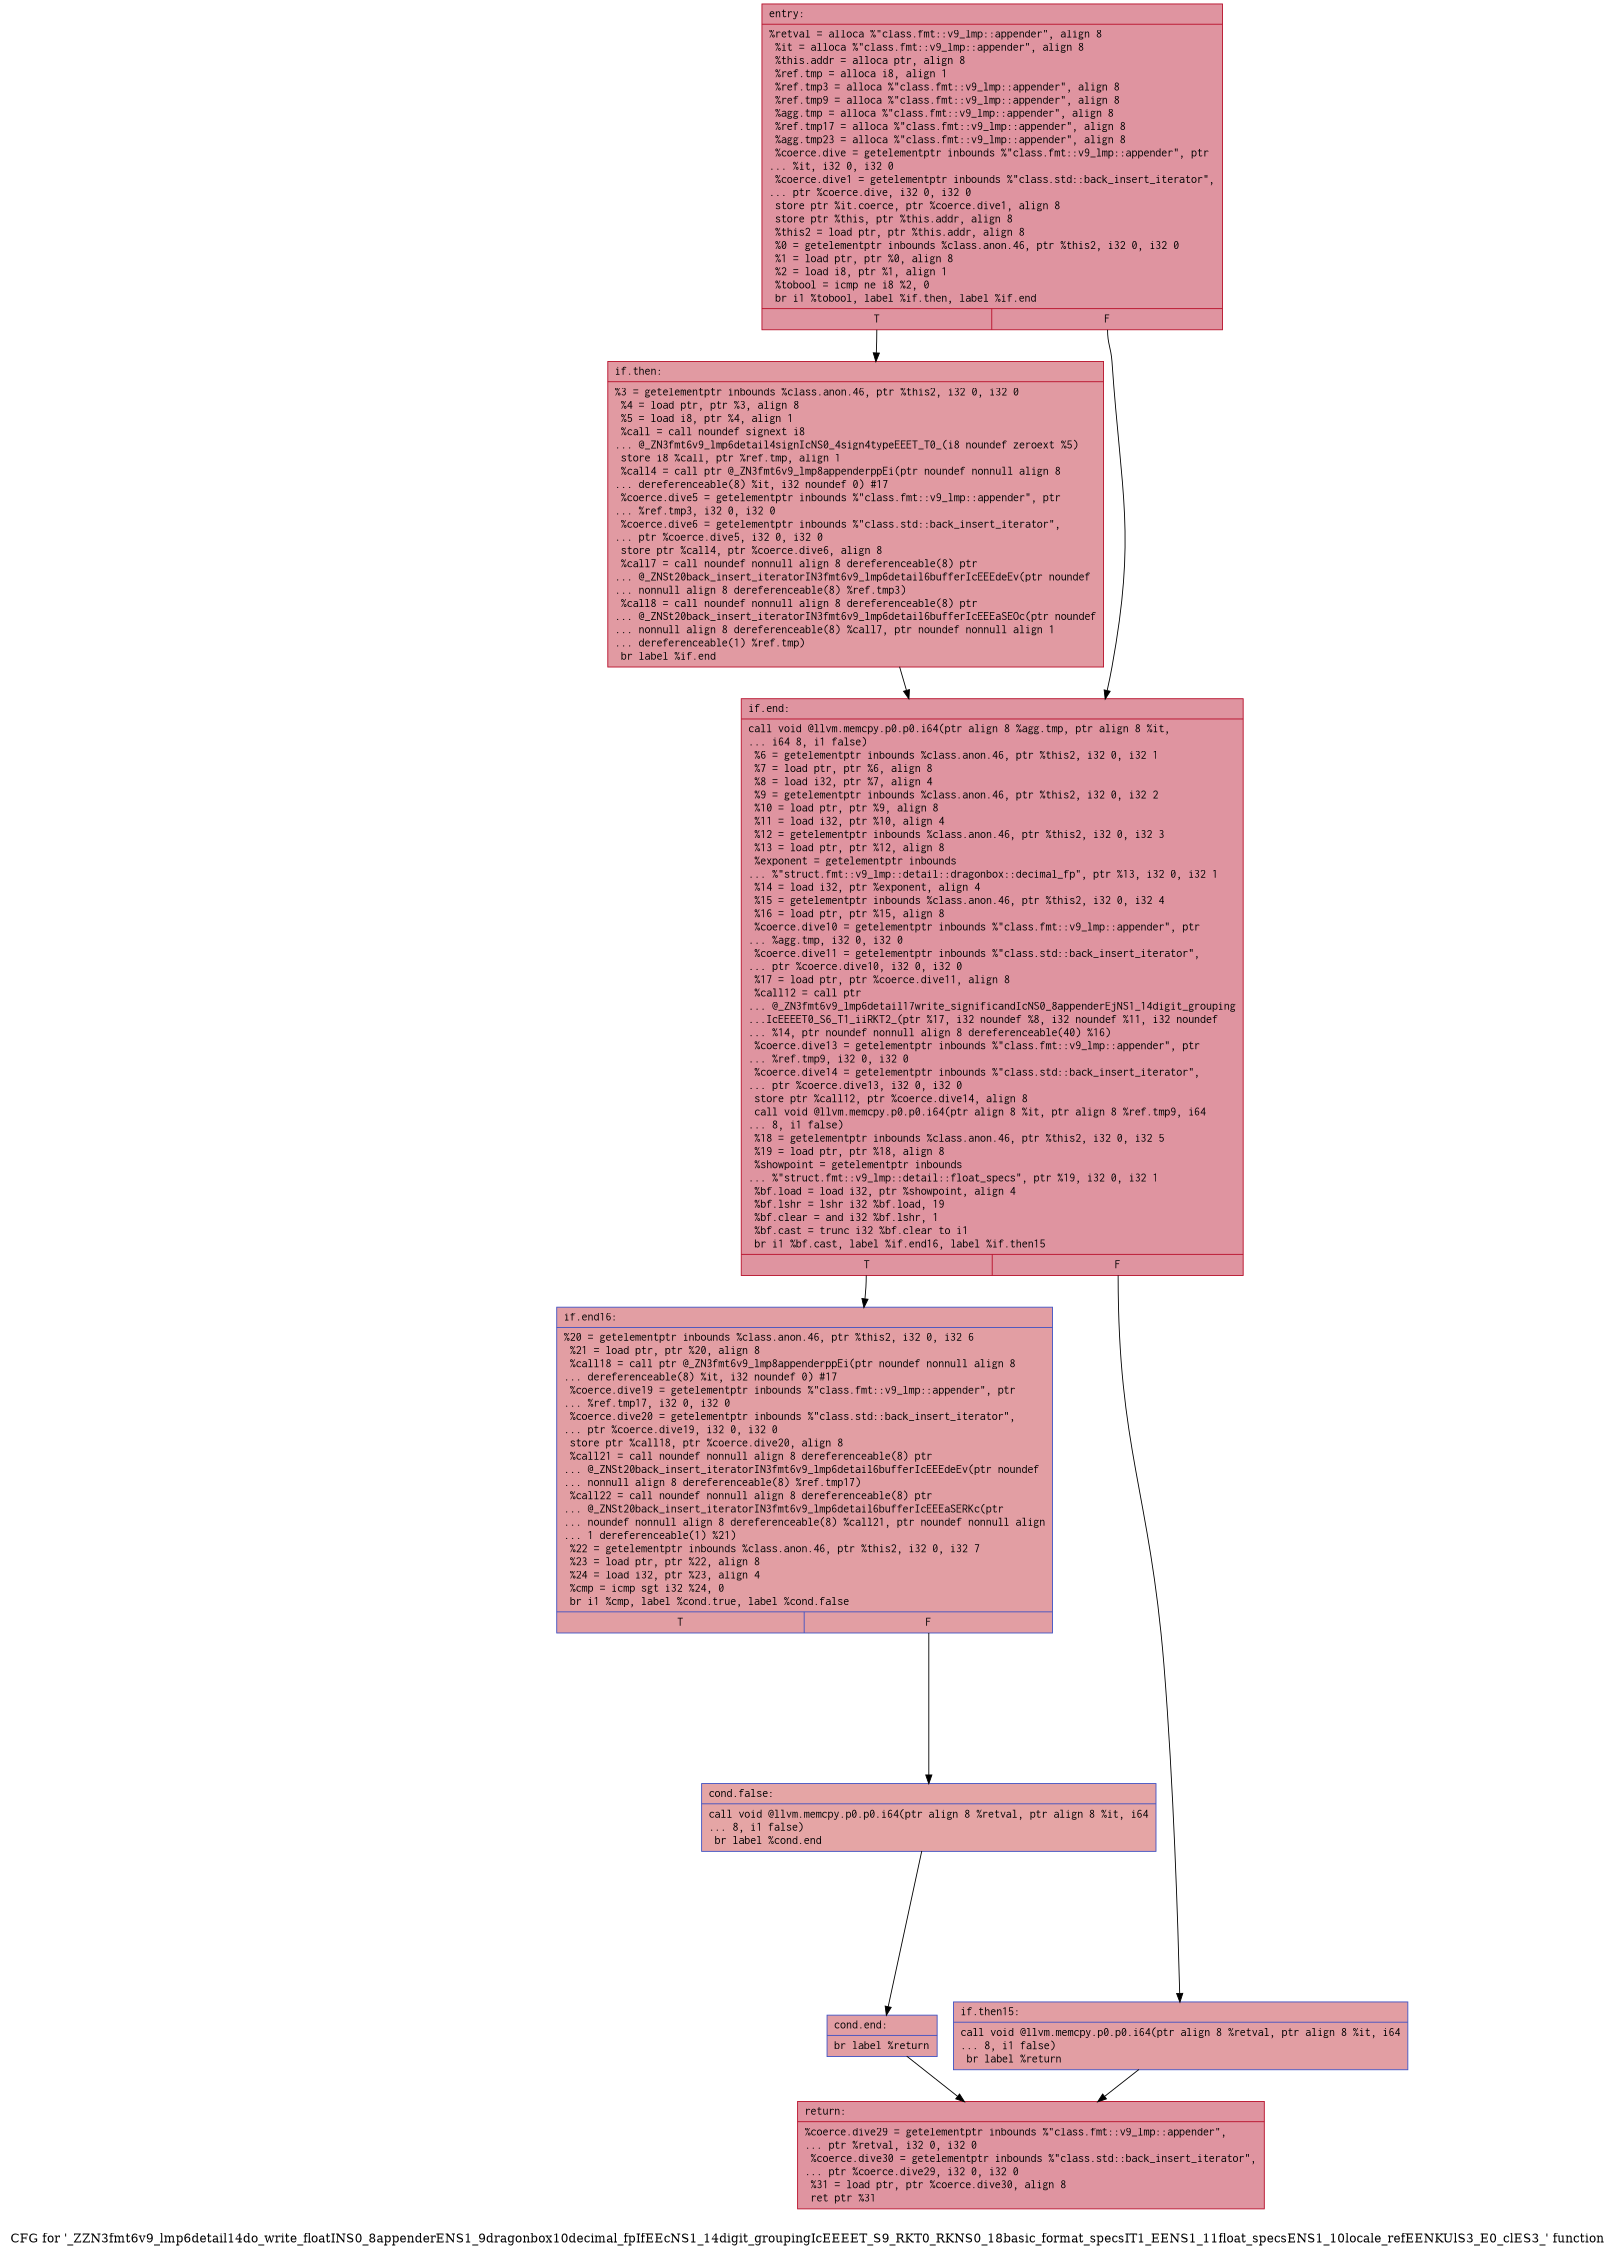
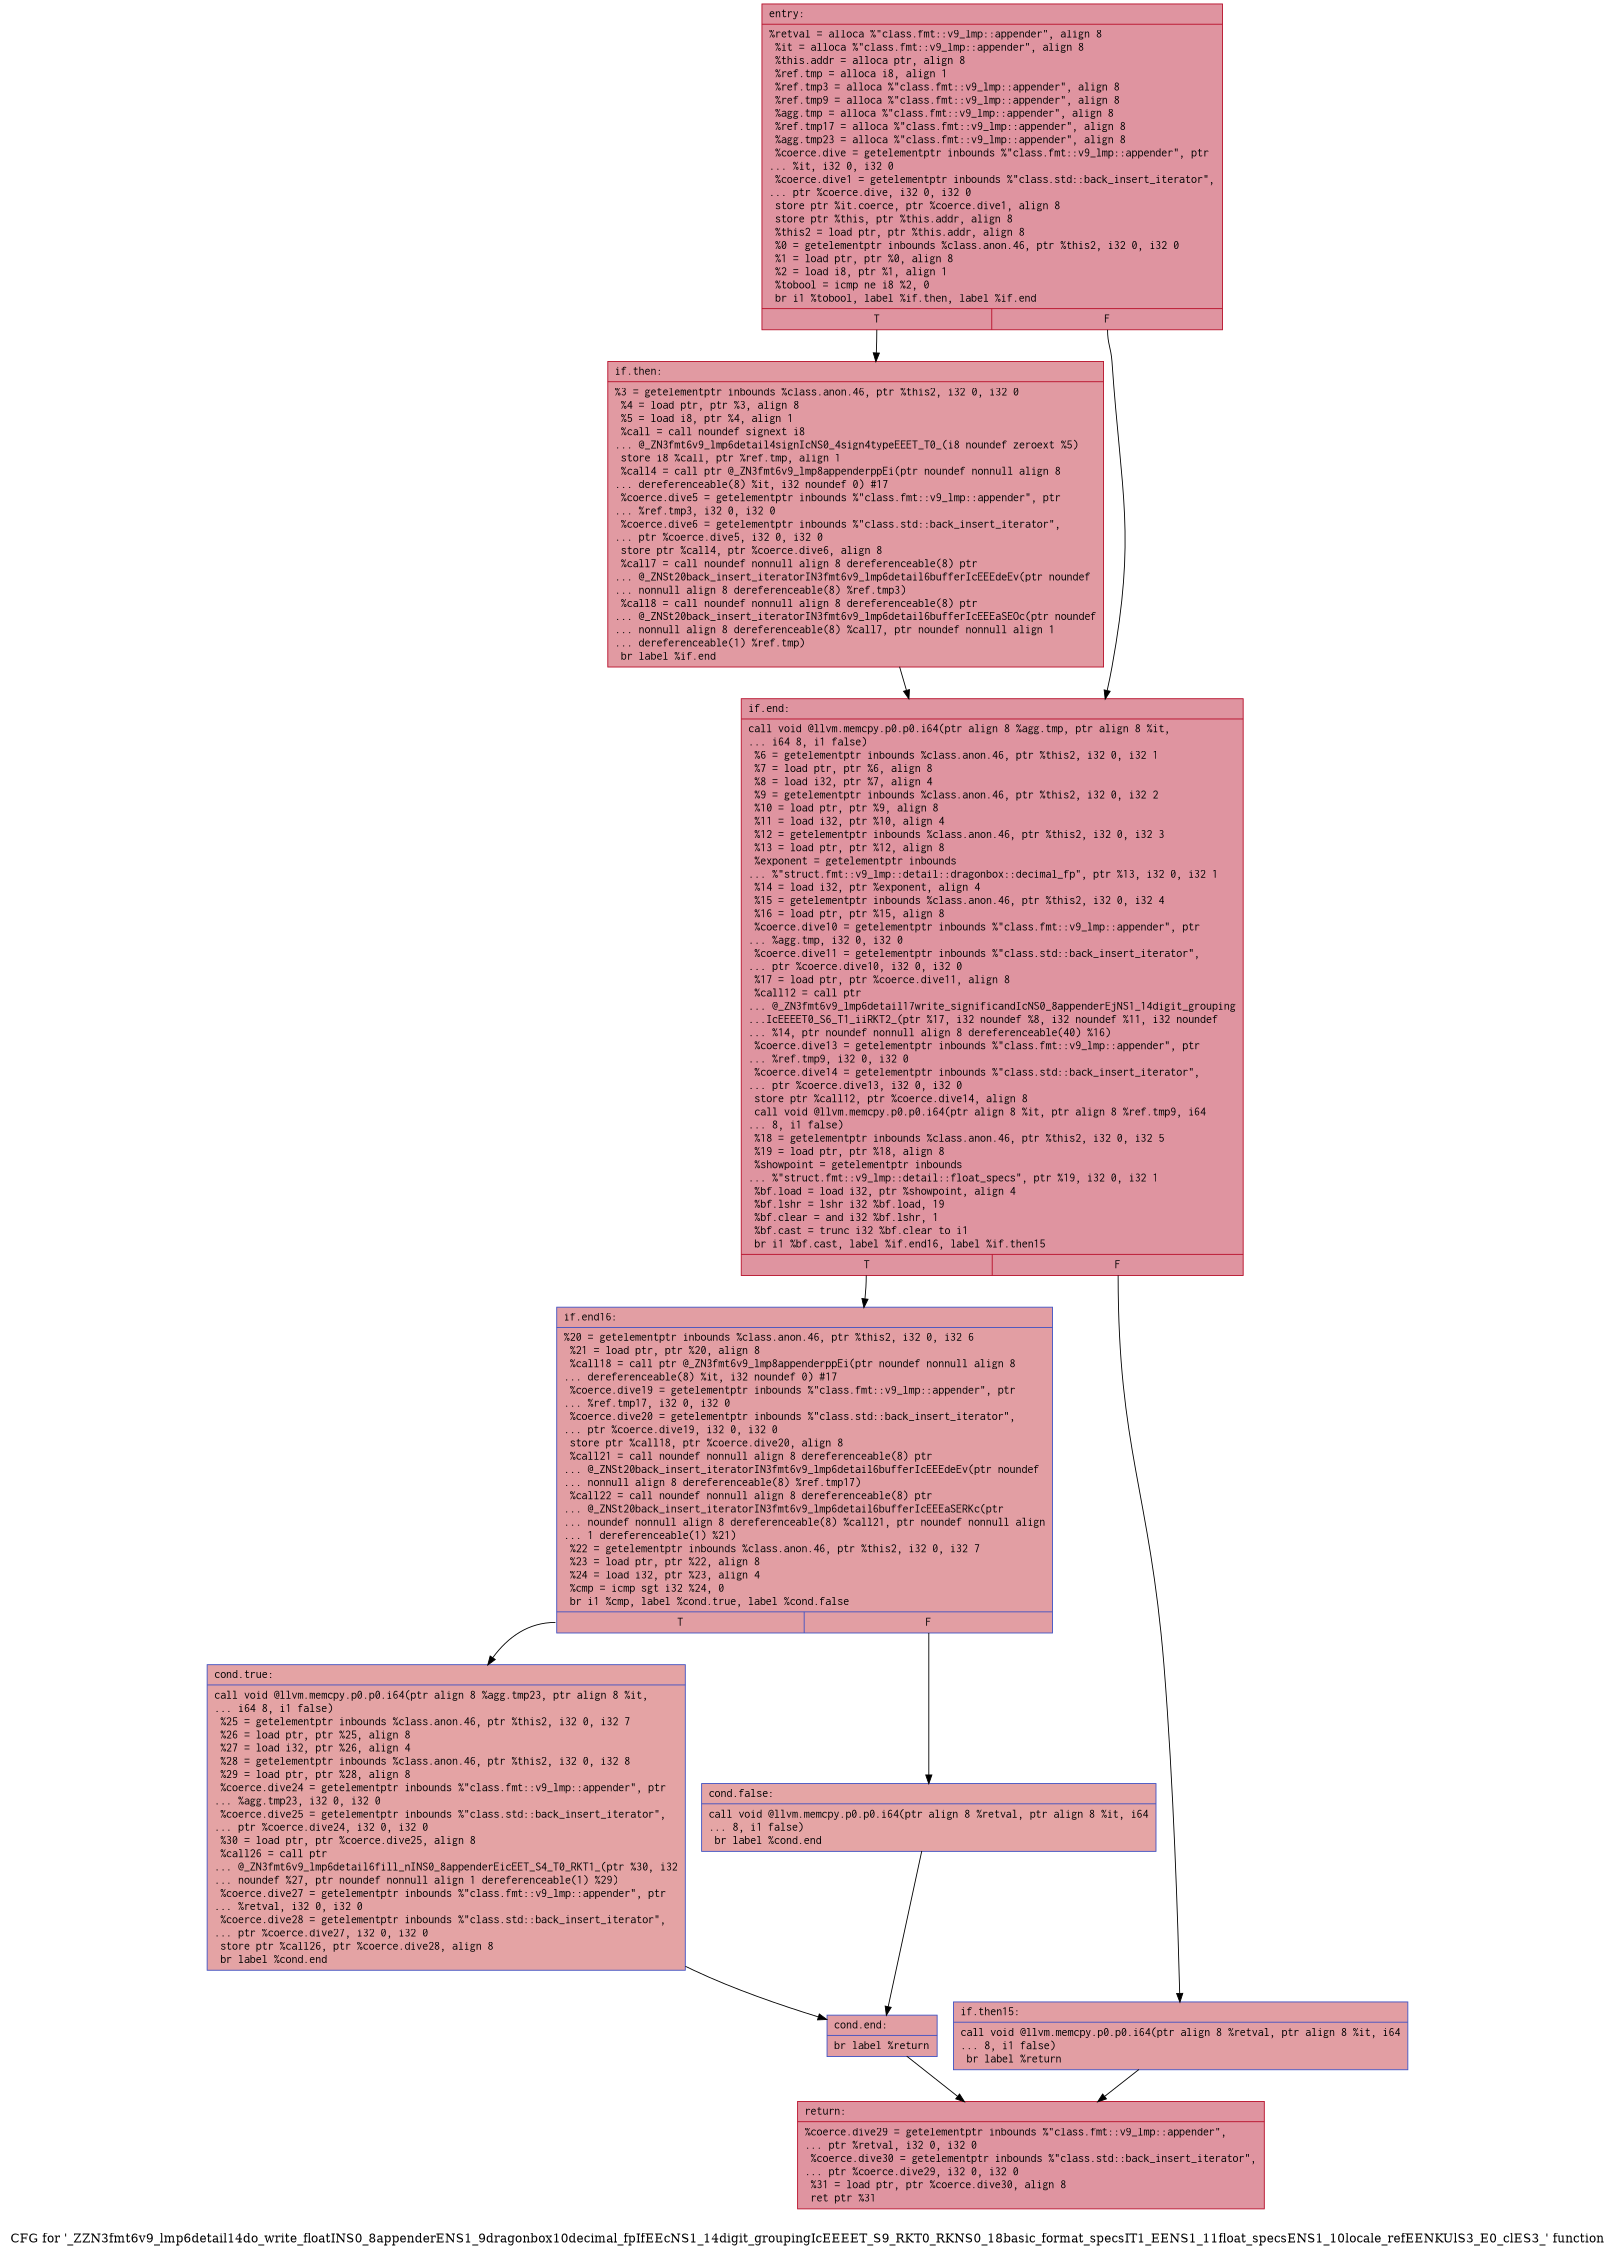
none -> (446, 1817)
